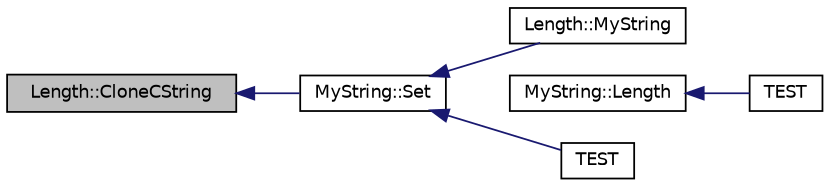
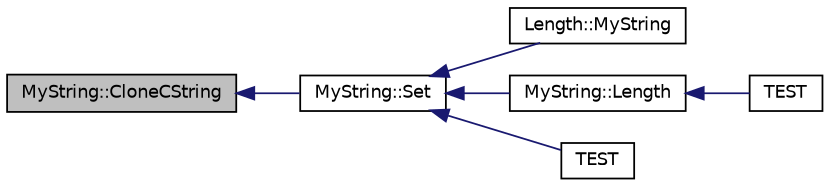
(122, 93) -> (122, 93)
none -> (487, 93)
